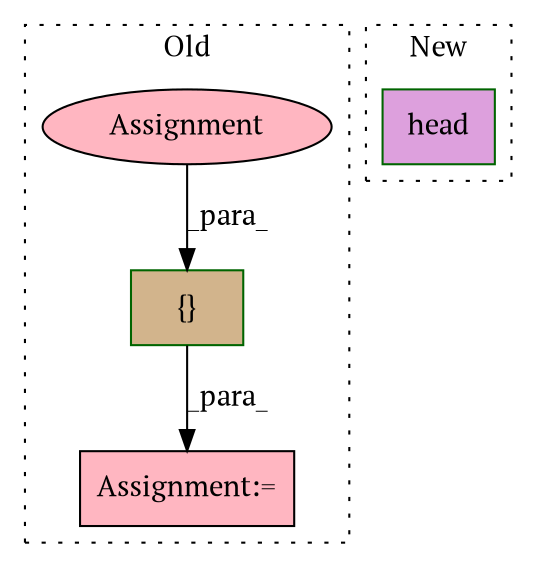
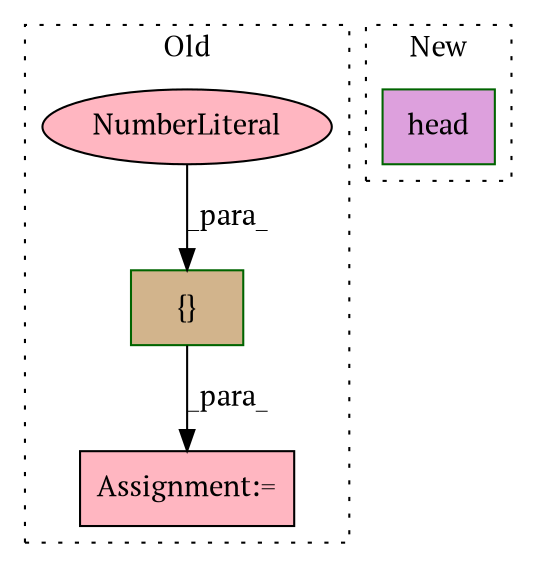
(187, 127) -> (187, 127)
